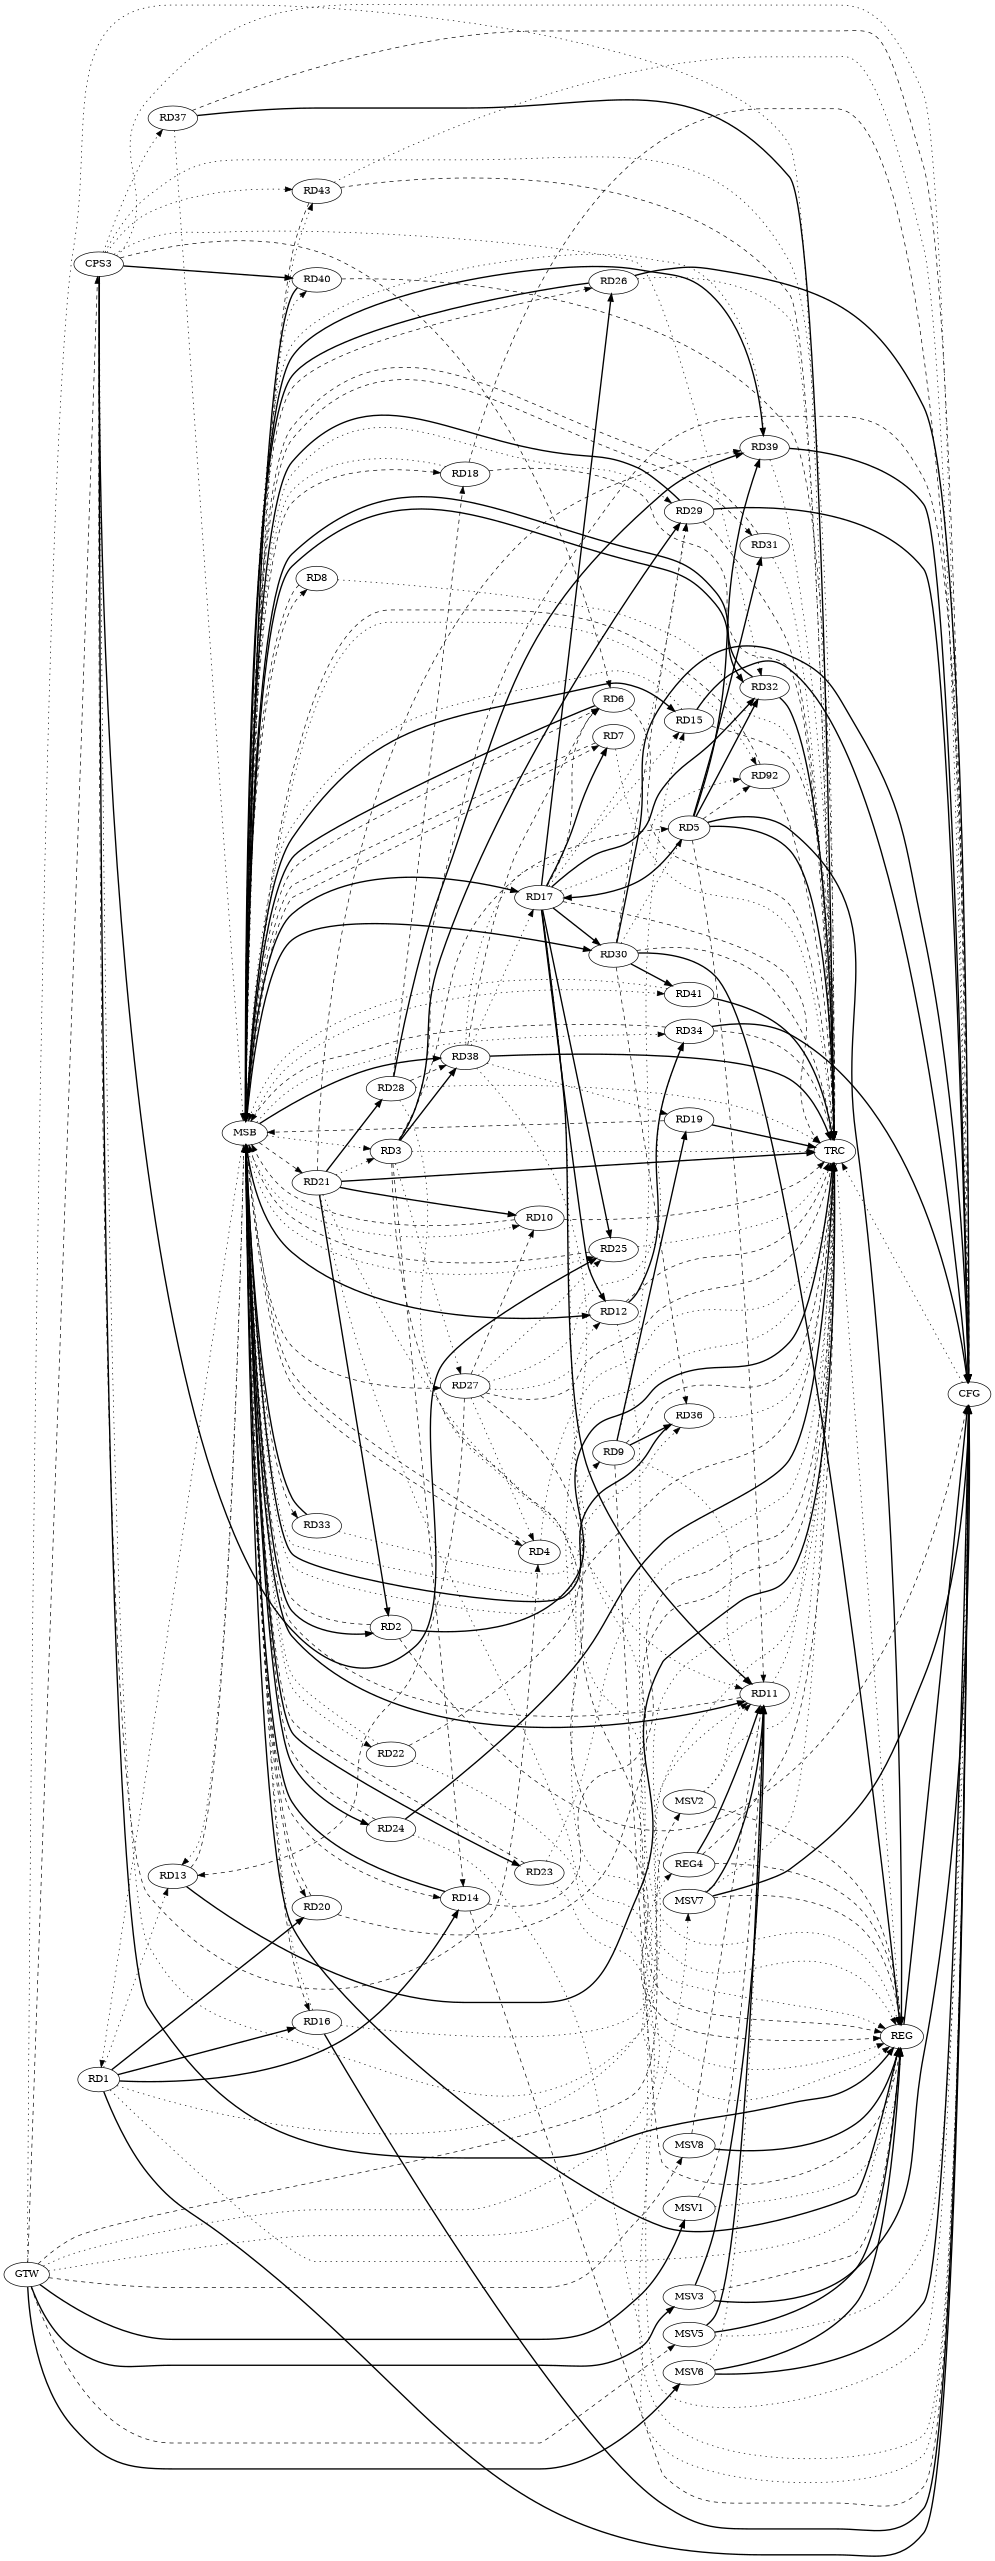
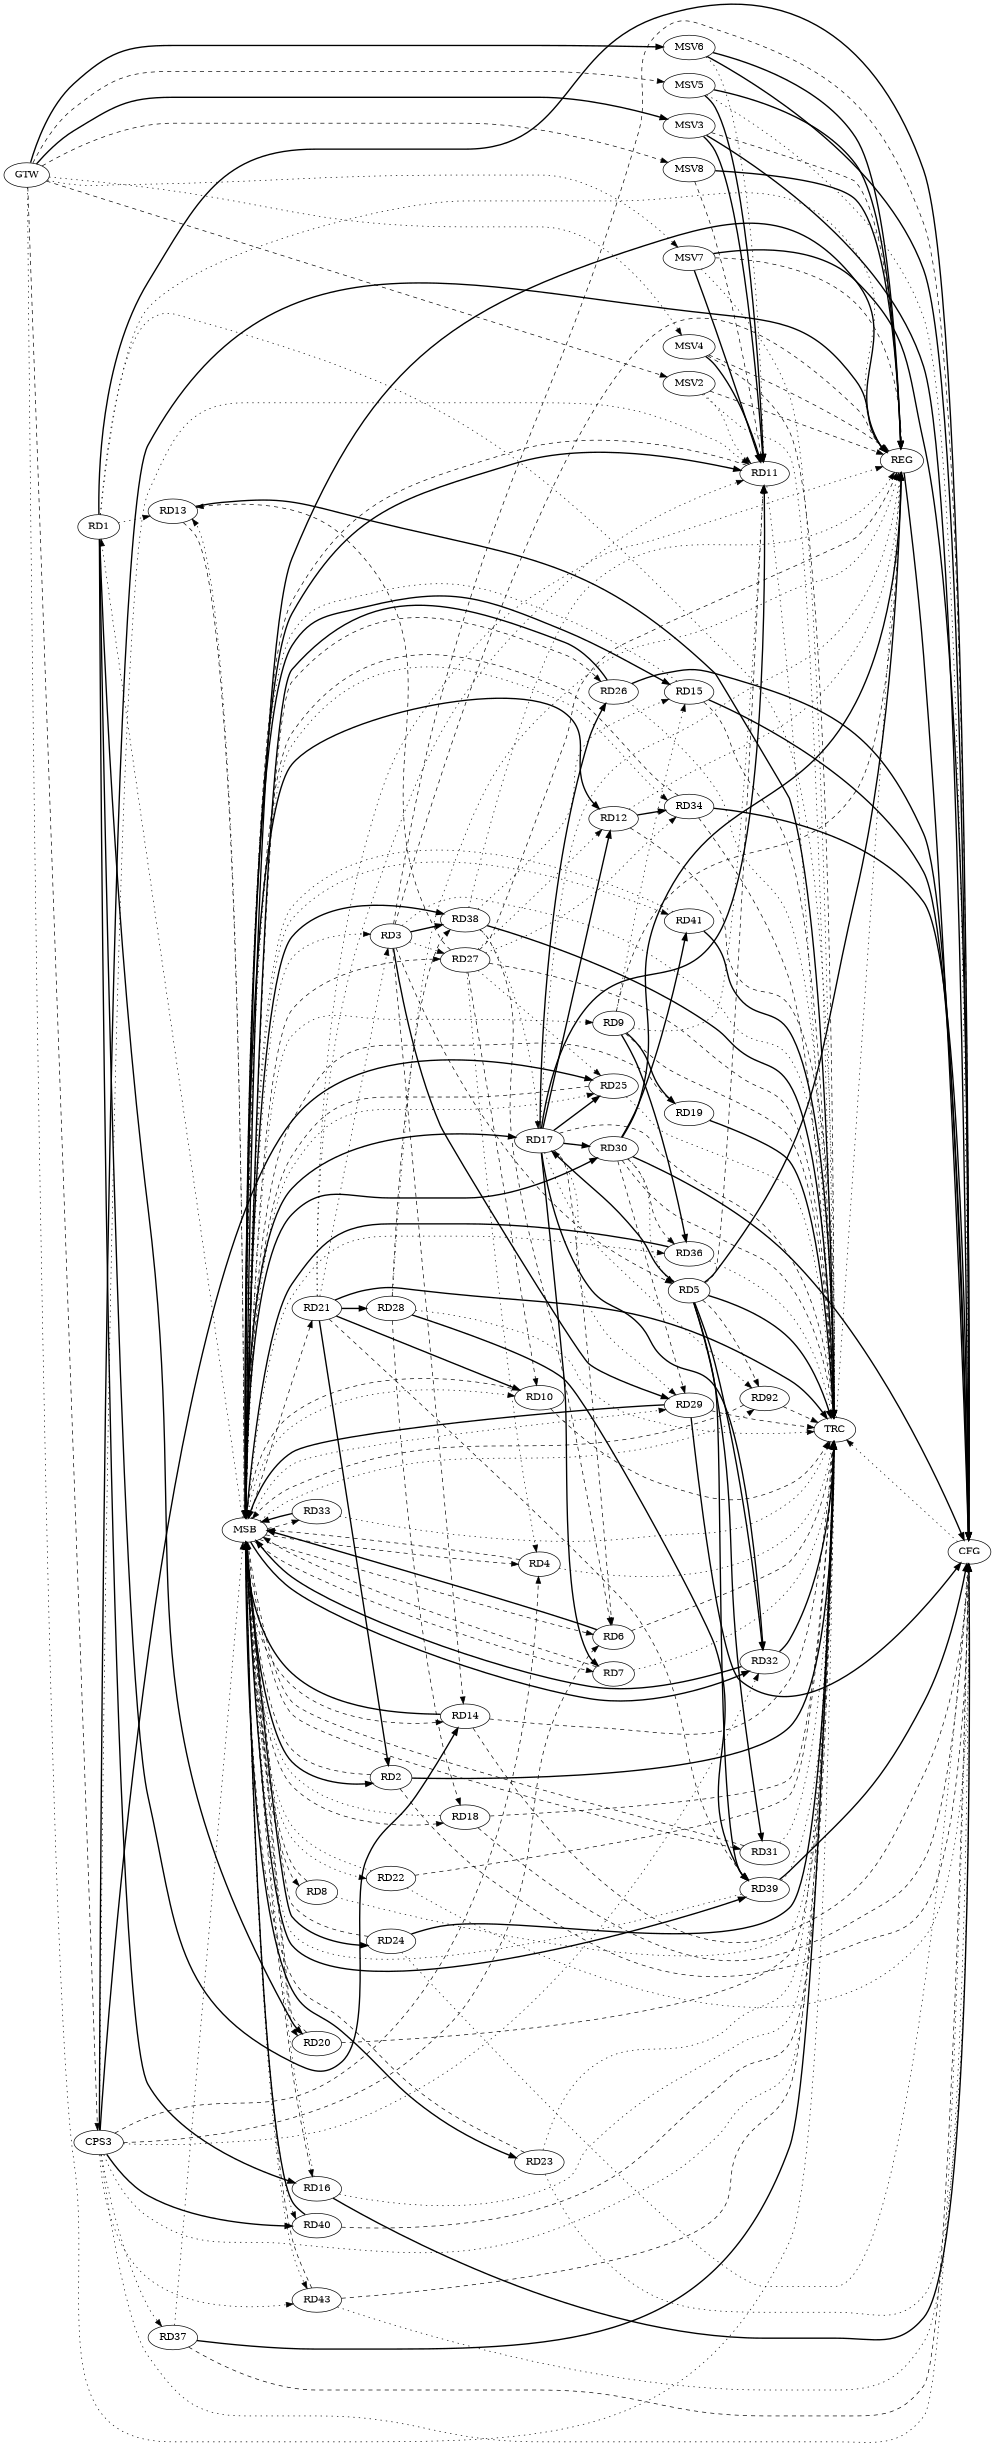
(591, 1093) -> none
(689, 1865) -> (689, 347)
(689, 2208) -> none
